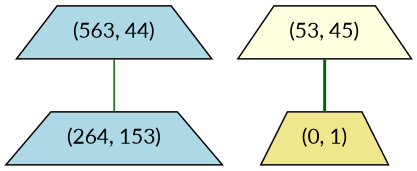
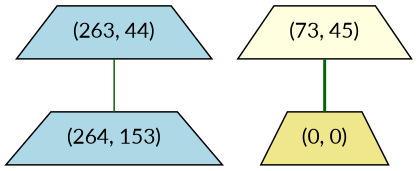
(114, 32) -> (114, 32)
(325, 32) -> (325, 32)
(325, 138) -> (325, 138)
